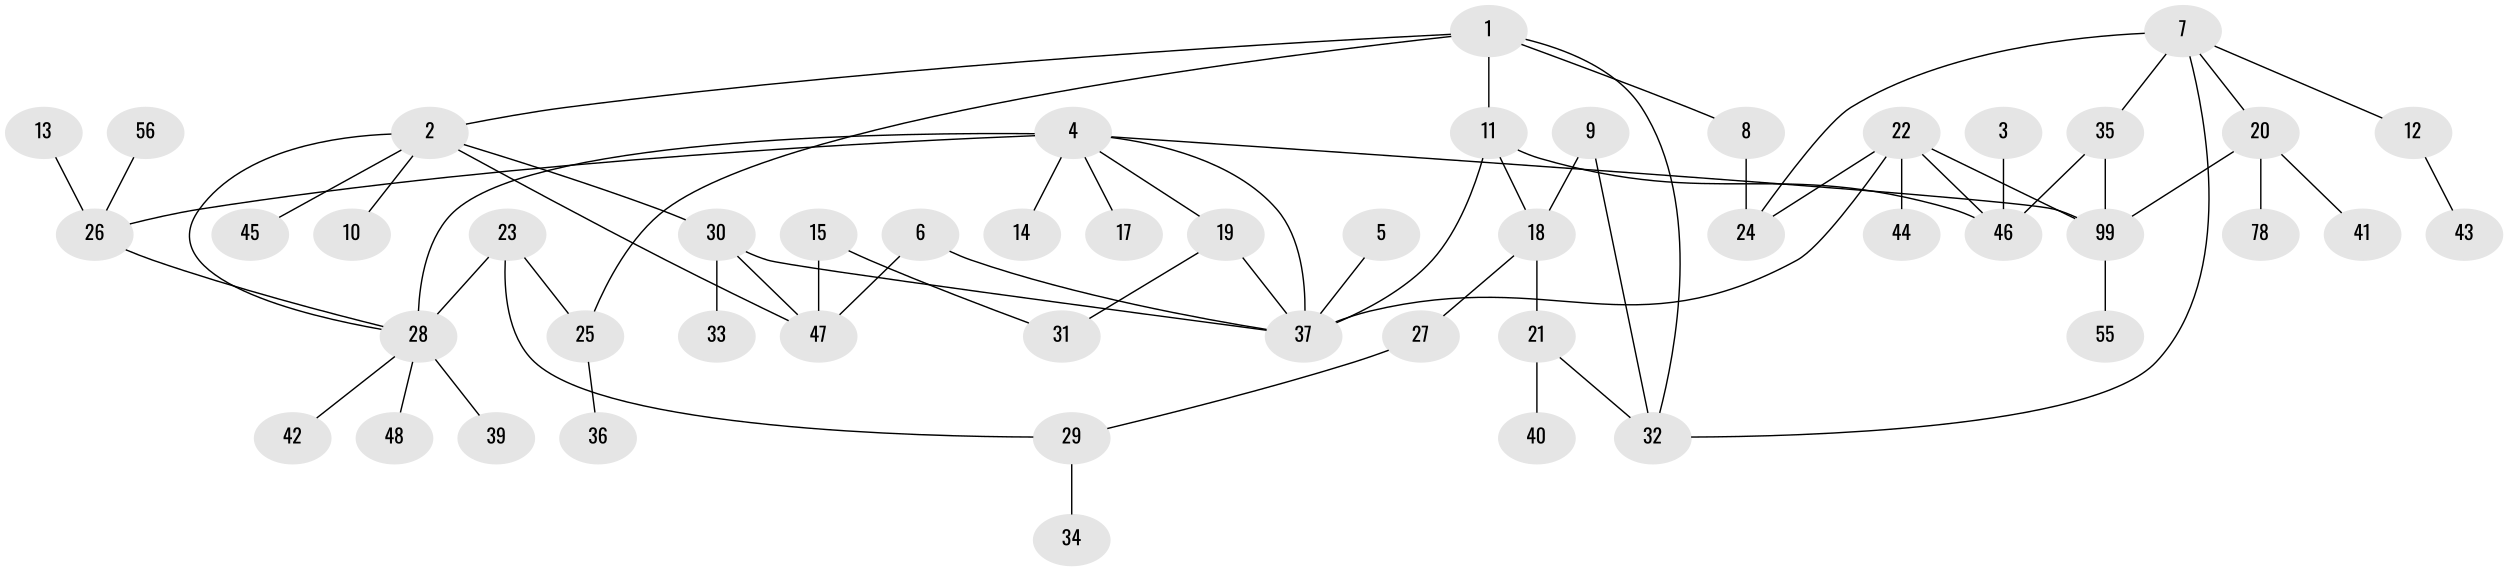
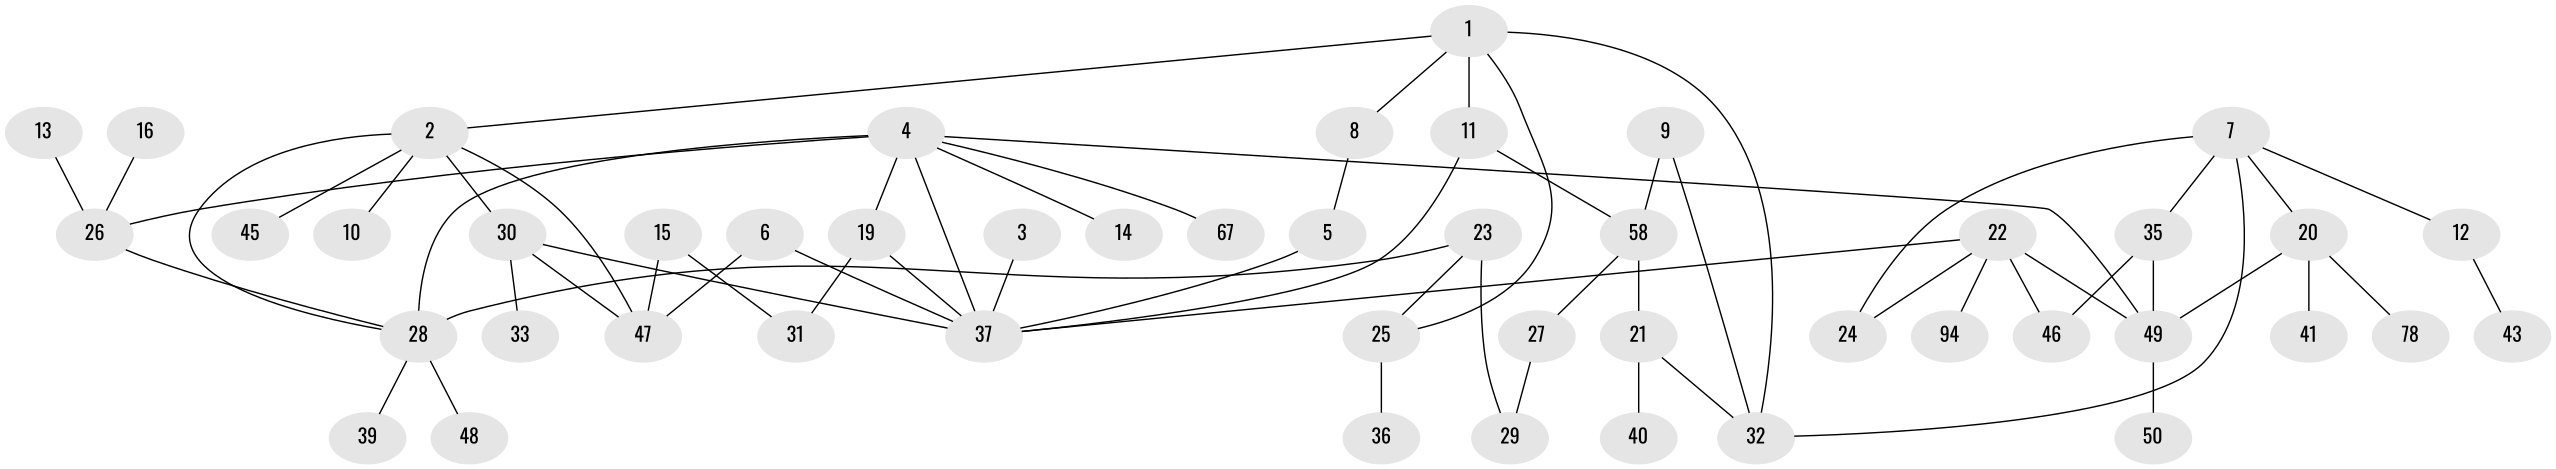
(146, 133) -> (146, 133)
(2003, 174) -> (1003, 285)
(1746, 184) -> none
(1746, 193) -> (1341, 184)
(1124, 235) -> (1226, 235)
(1537, 235) -> (1639, 235)
(1902, 235) -> (1950, 337)
(2105, 235) -> (2153, 337)
(2105, 337) -> (2153, 438)
(293, 438) -> none
(1072, 540) -> none
